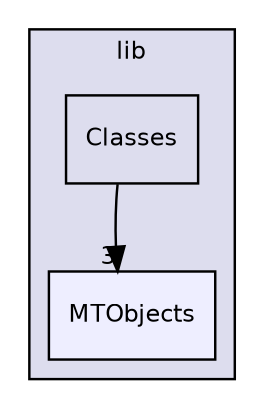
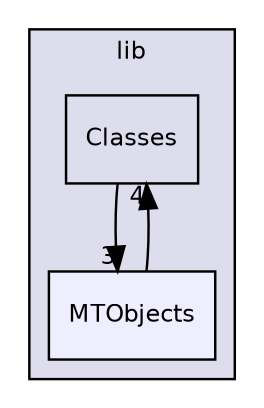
none -> (148, 240)
